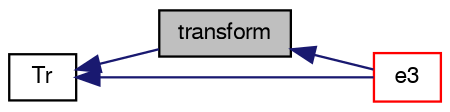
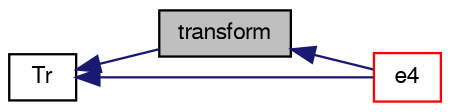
(407, 77) -> (407, 77)
